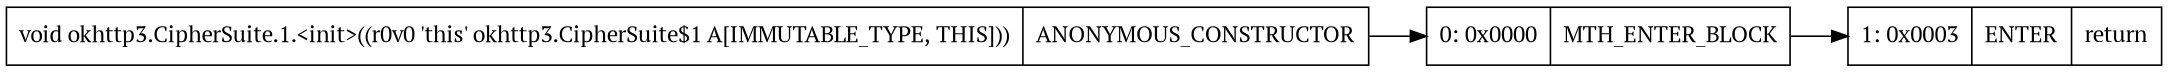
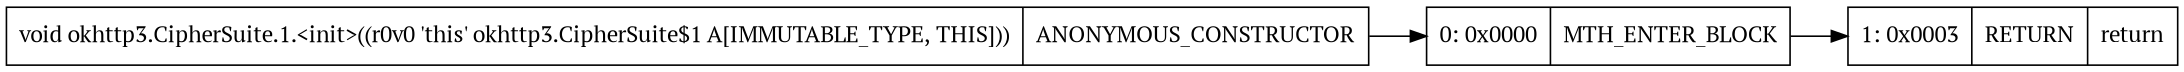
(2022, 35) -> (2030, 35)
